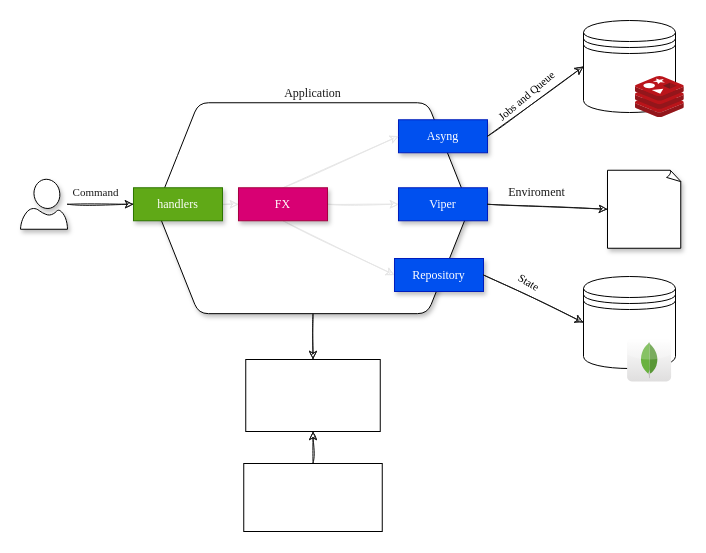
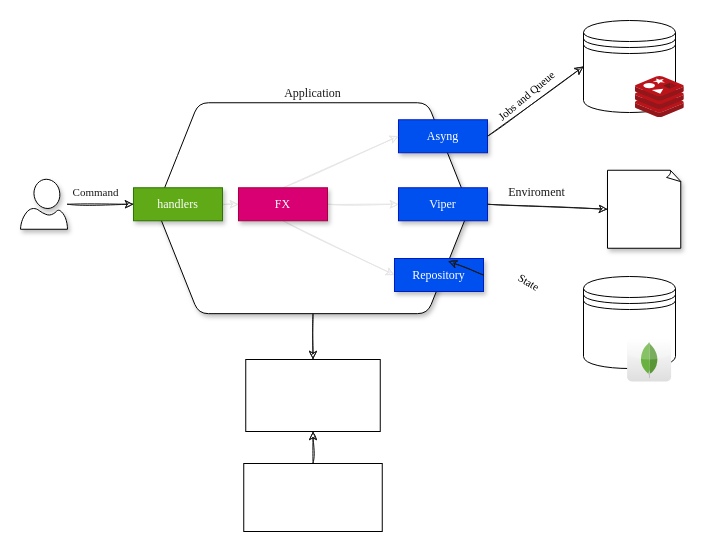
(531, 297) -> (469, 269)
